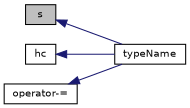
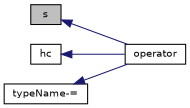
(150, 54) -> (155, 54)
(41, 94) -> (46, 94)
